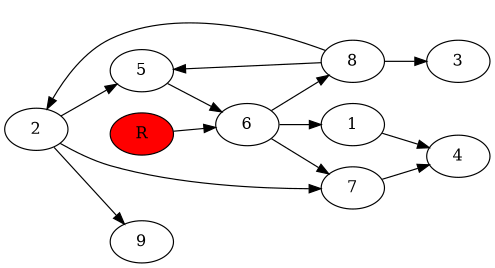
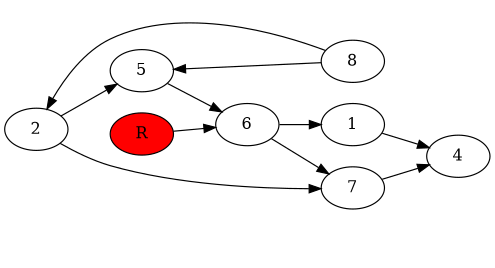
(458, 61) -> none
(295, 96) -> none
(142, 242) -> none
